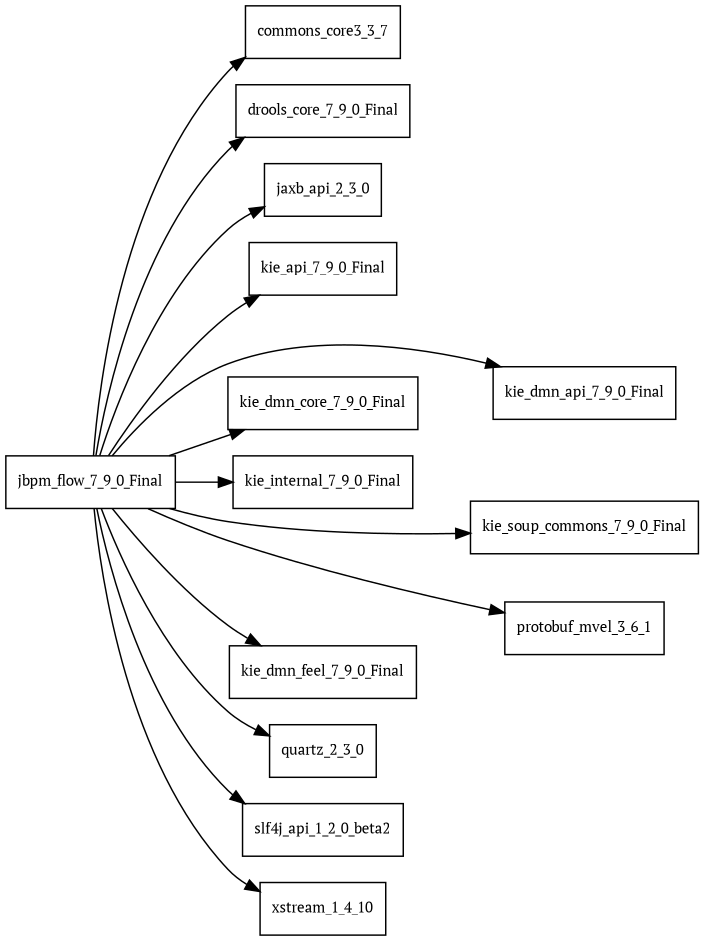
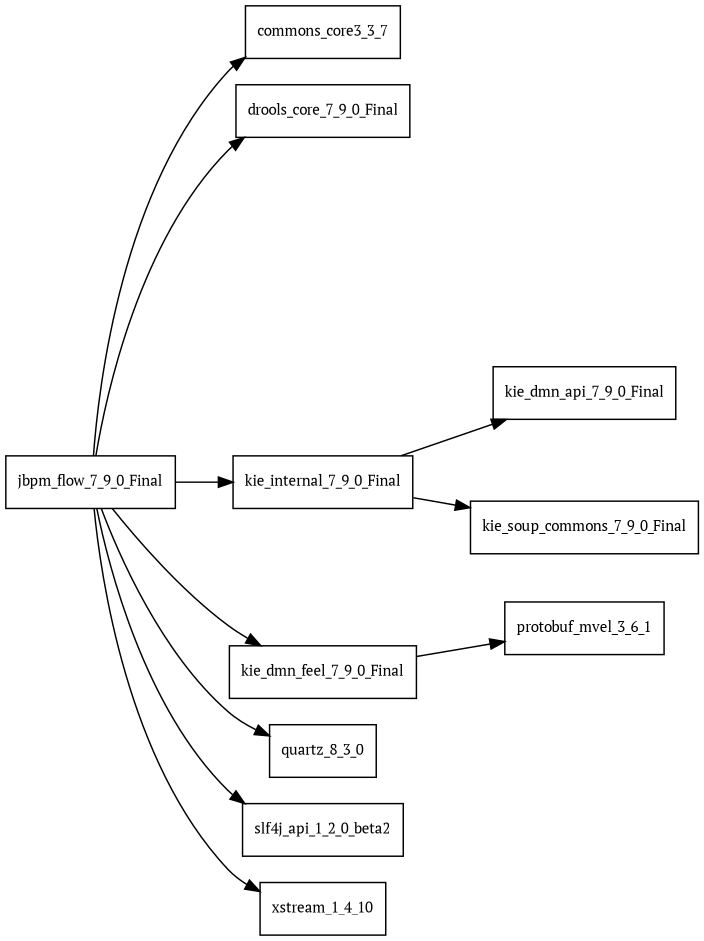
(323, 190) -> none
(323, 269) -> none
(282, 350) -> (447, 440)
(323, 403) -> none
(312, 530) -> (434, 501)
(316, 567) -> (454, 650)
(323, 751) -> (323, 751)
